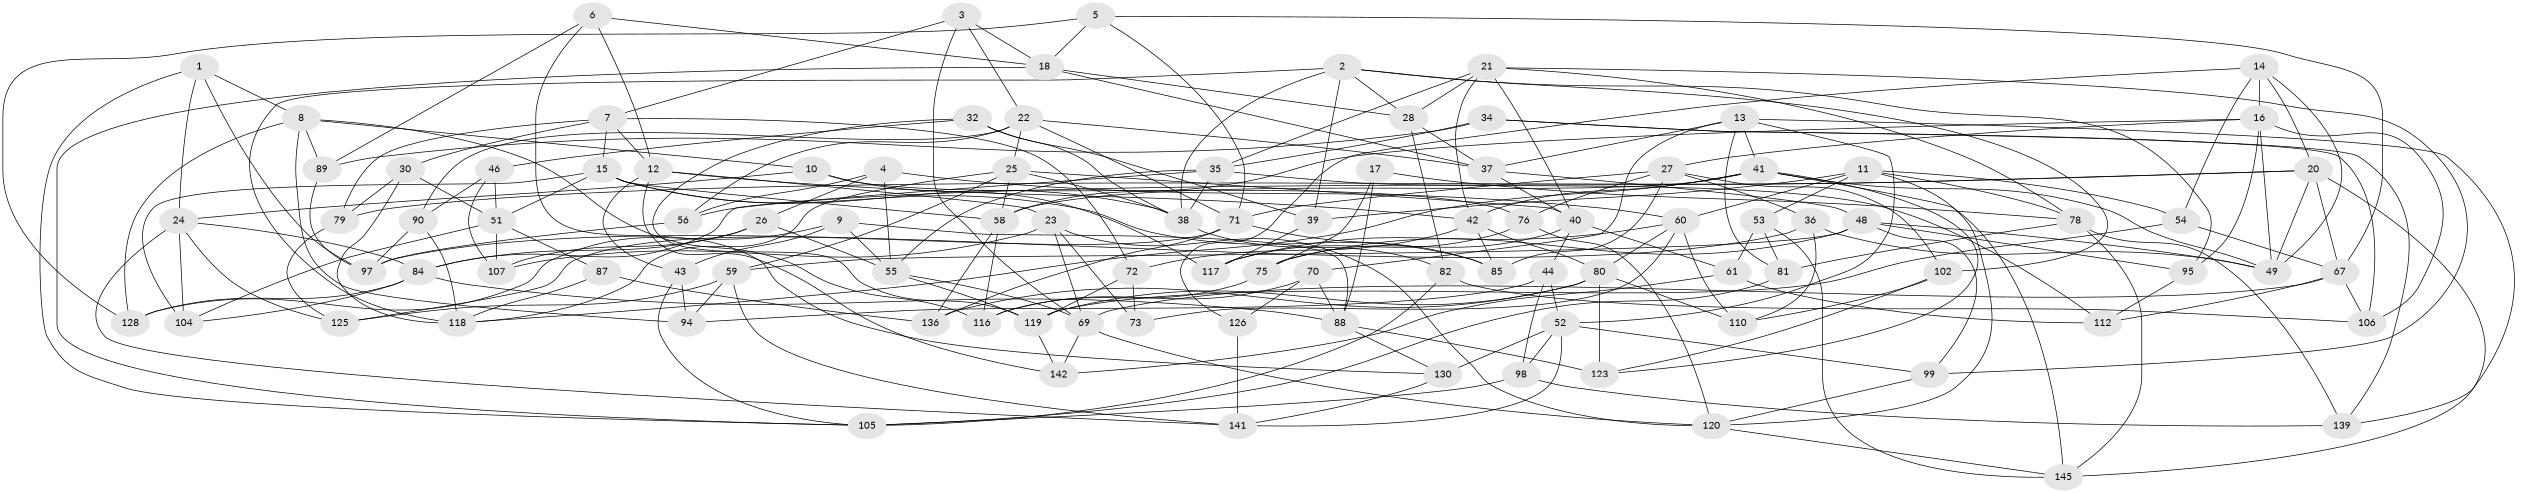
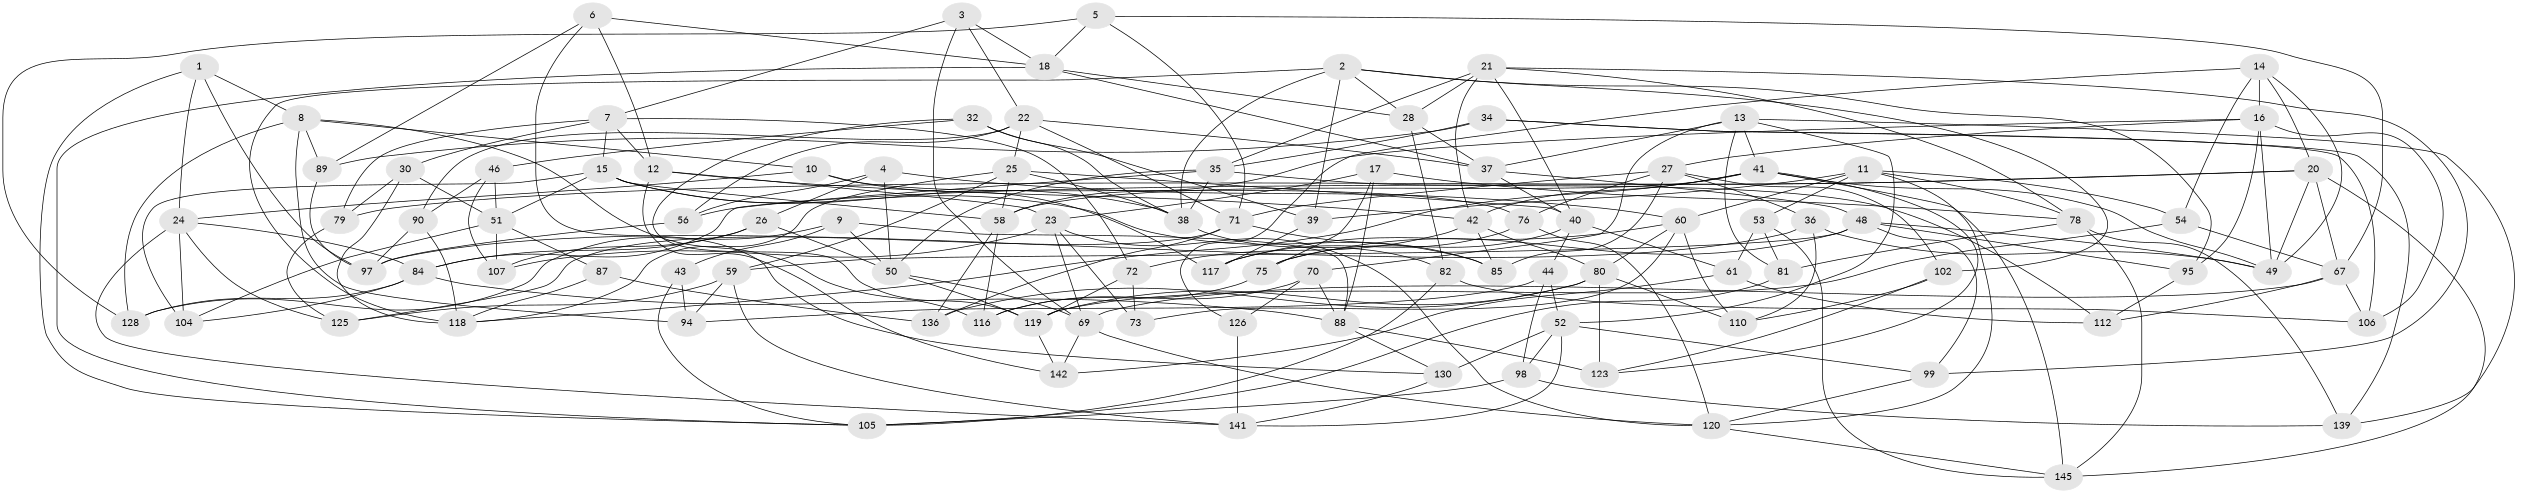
none -> (1171, 205)
(603, 222) -> none
(891, 272) -> (891, 272)
